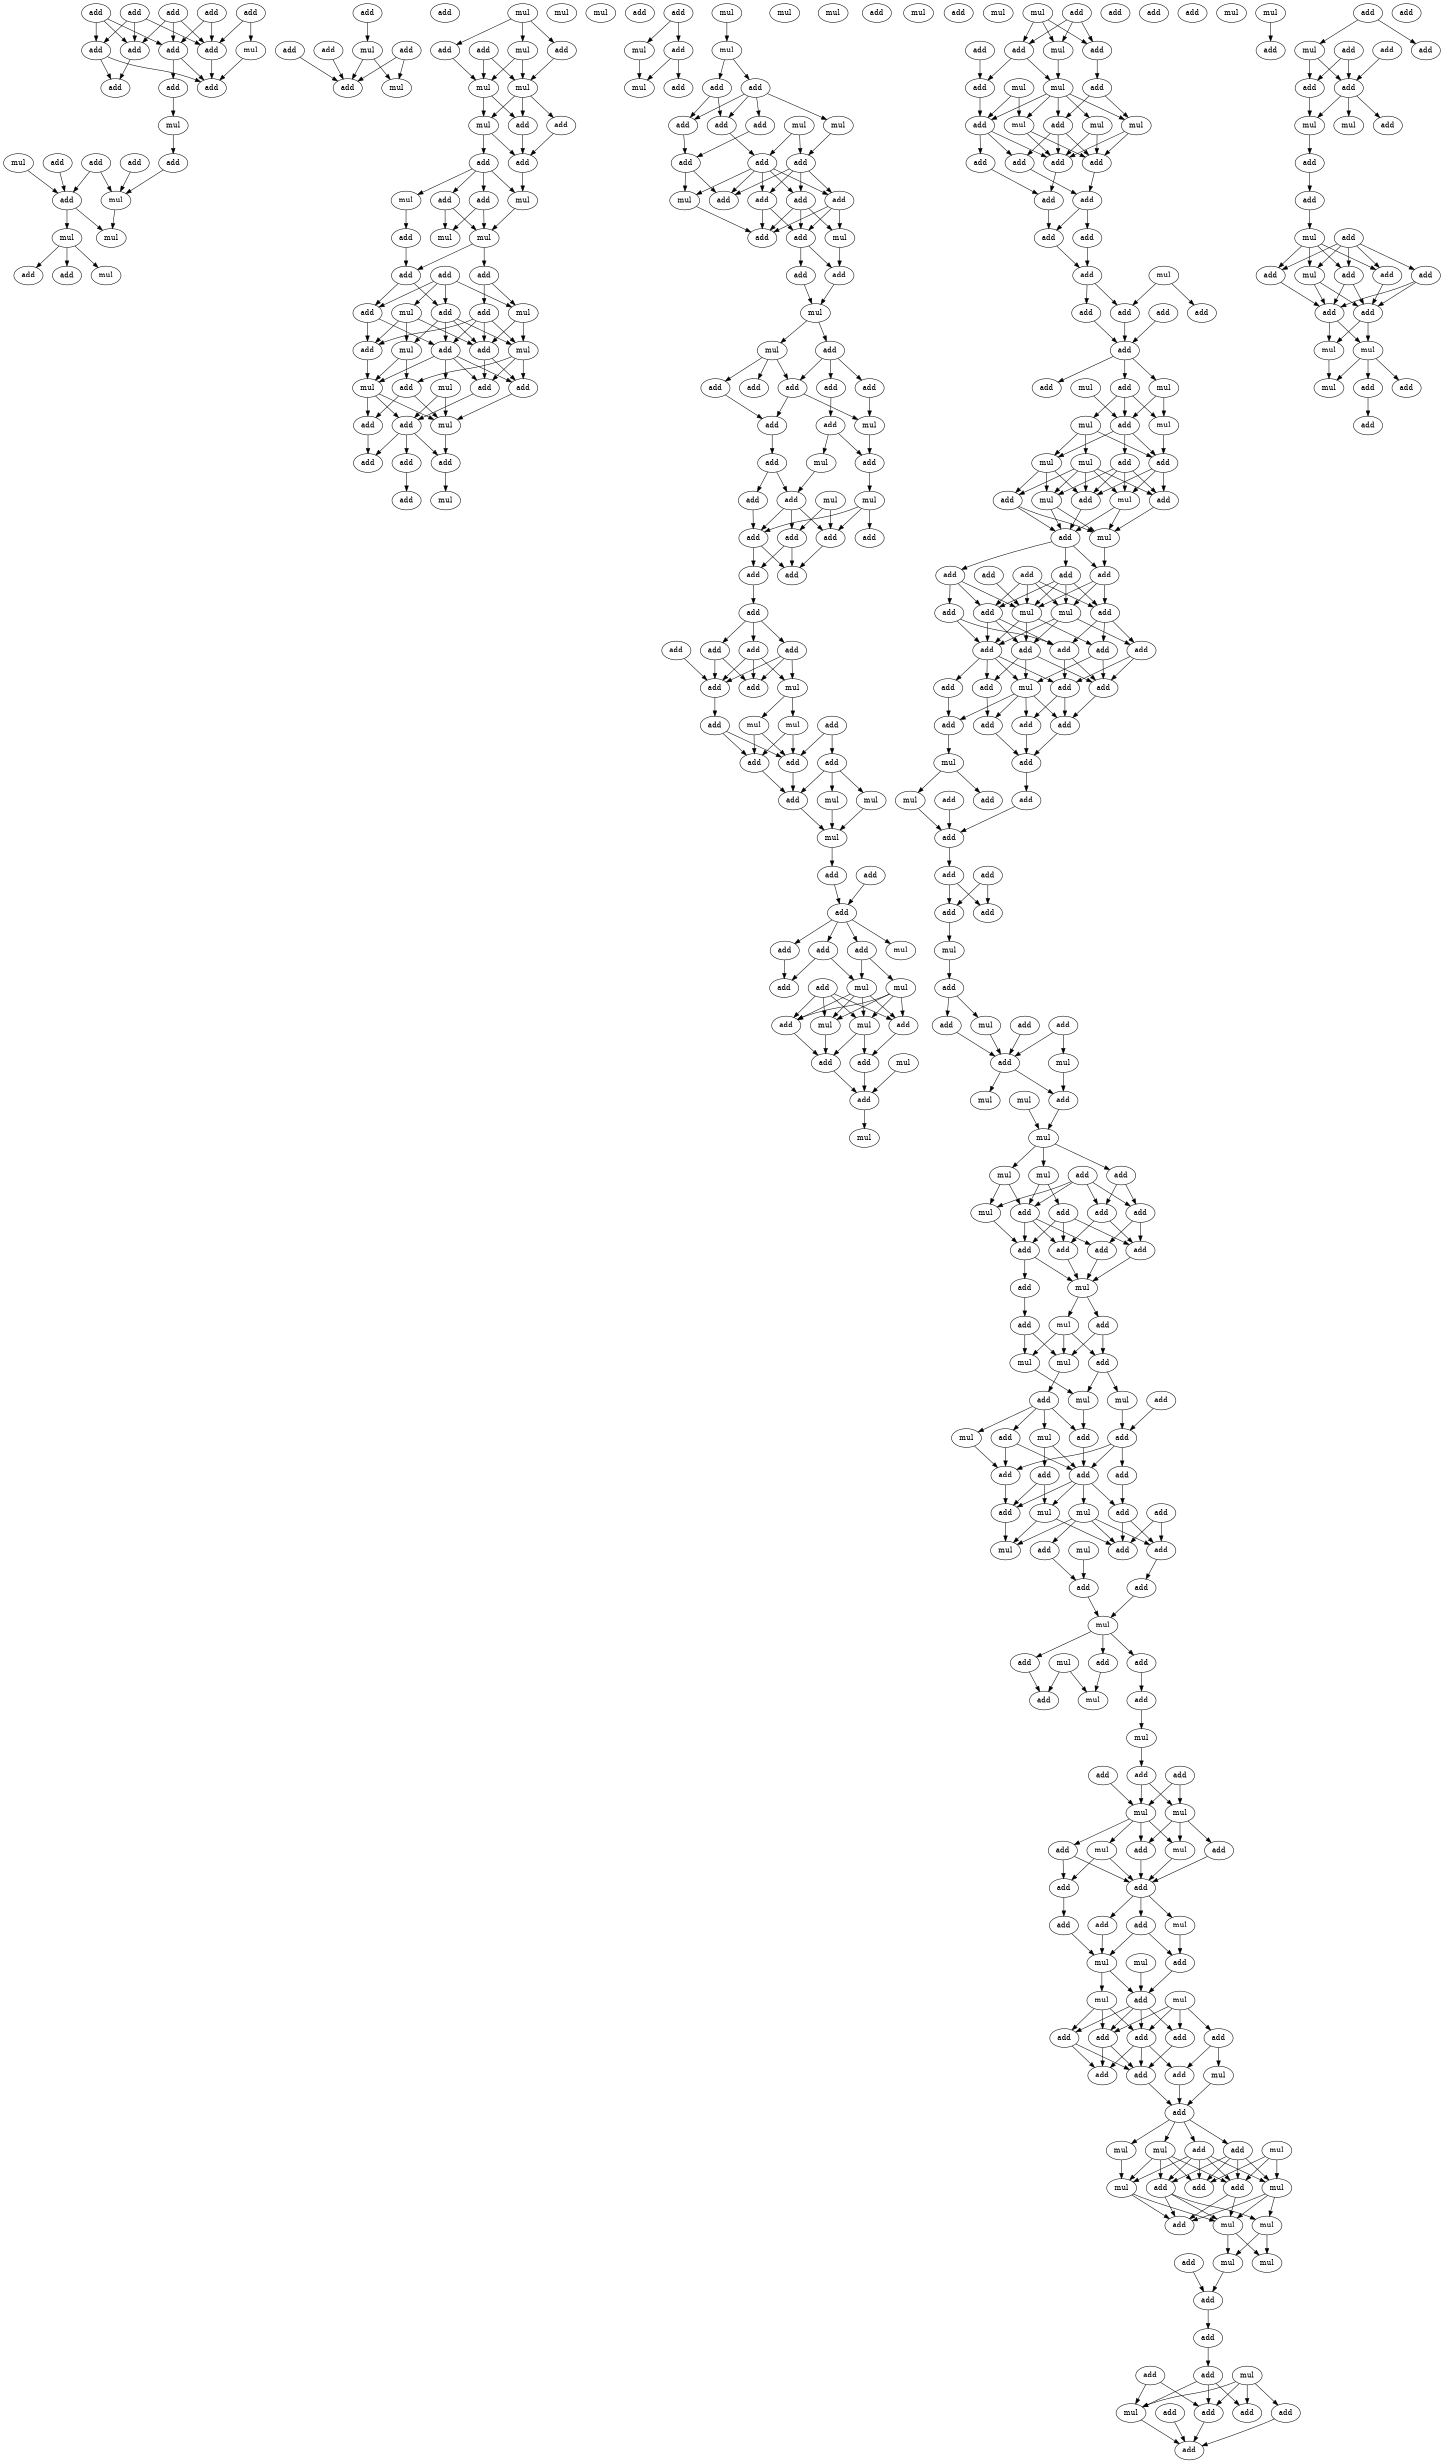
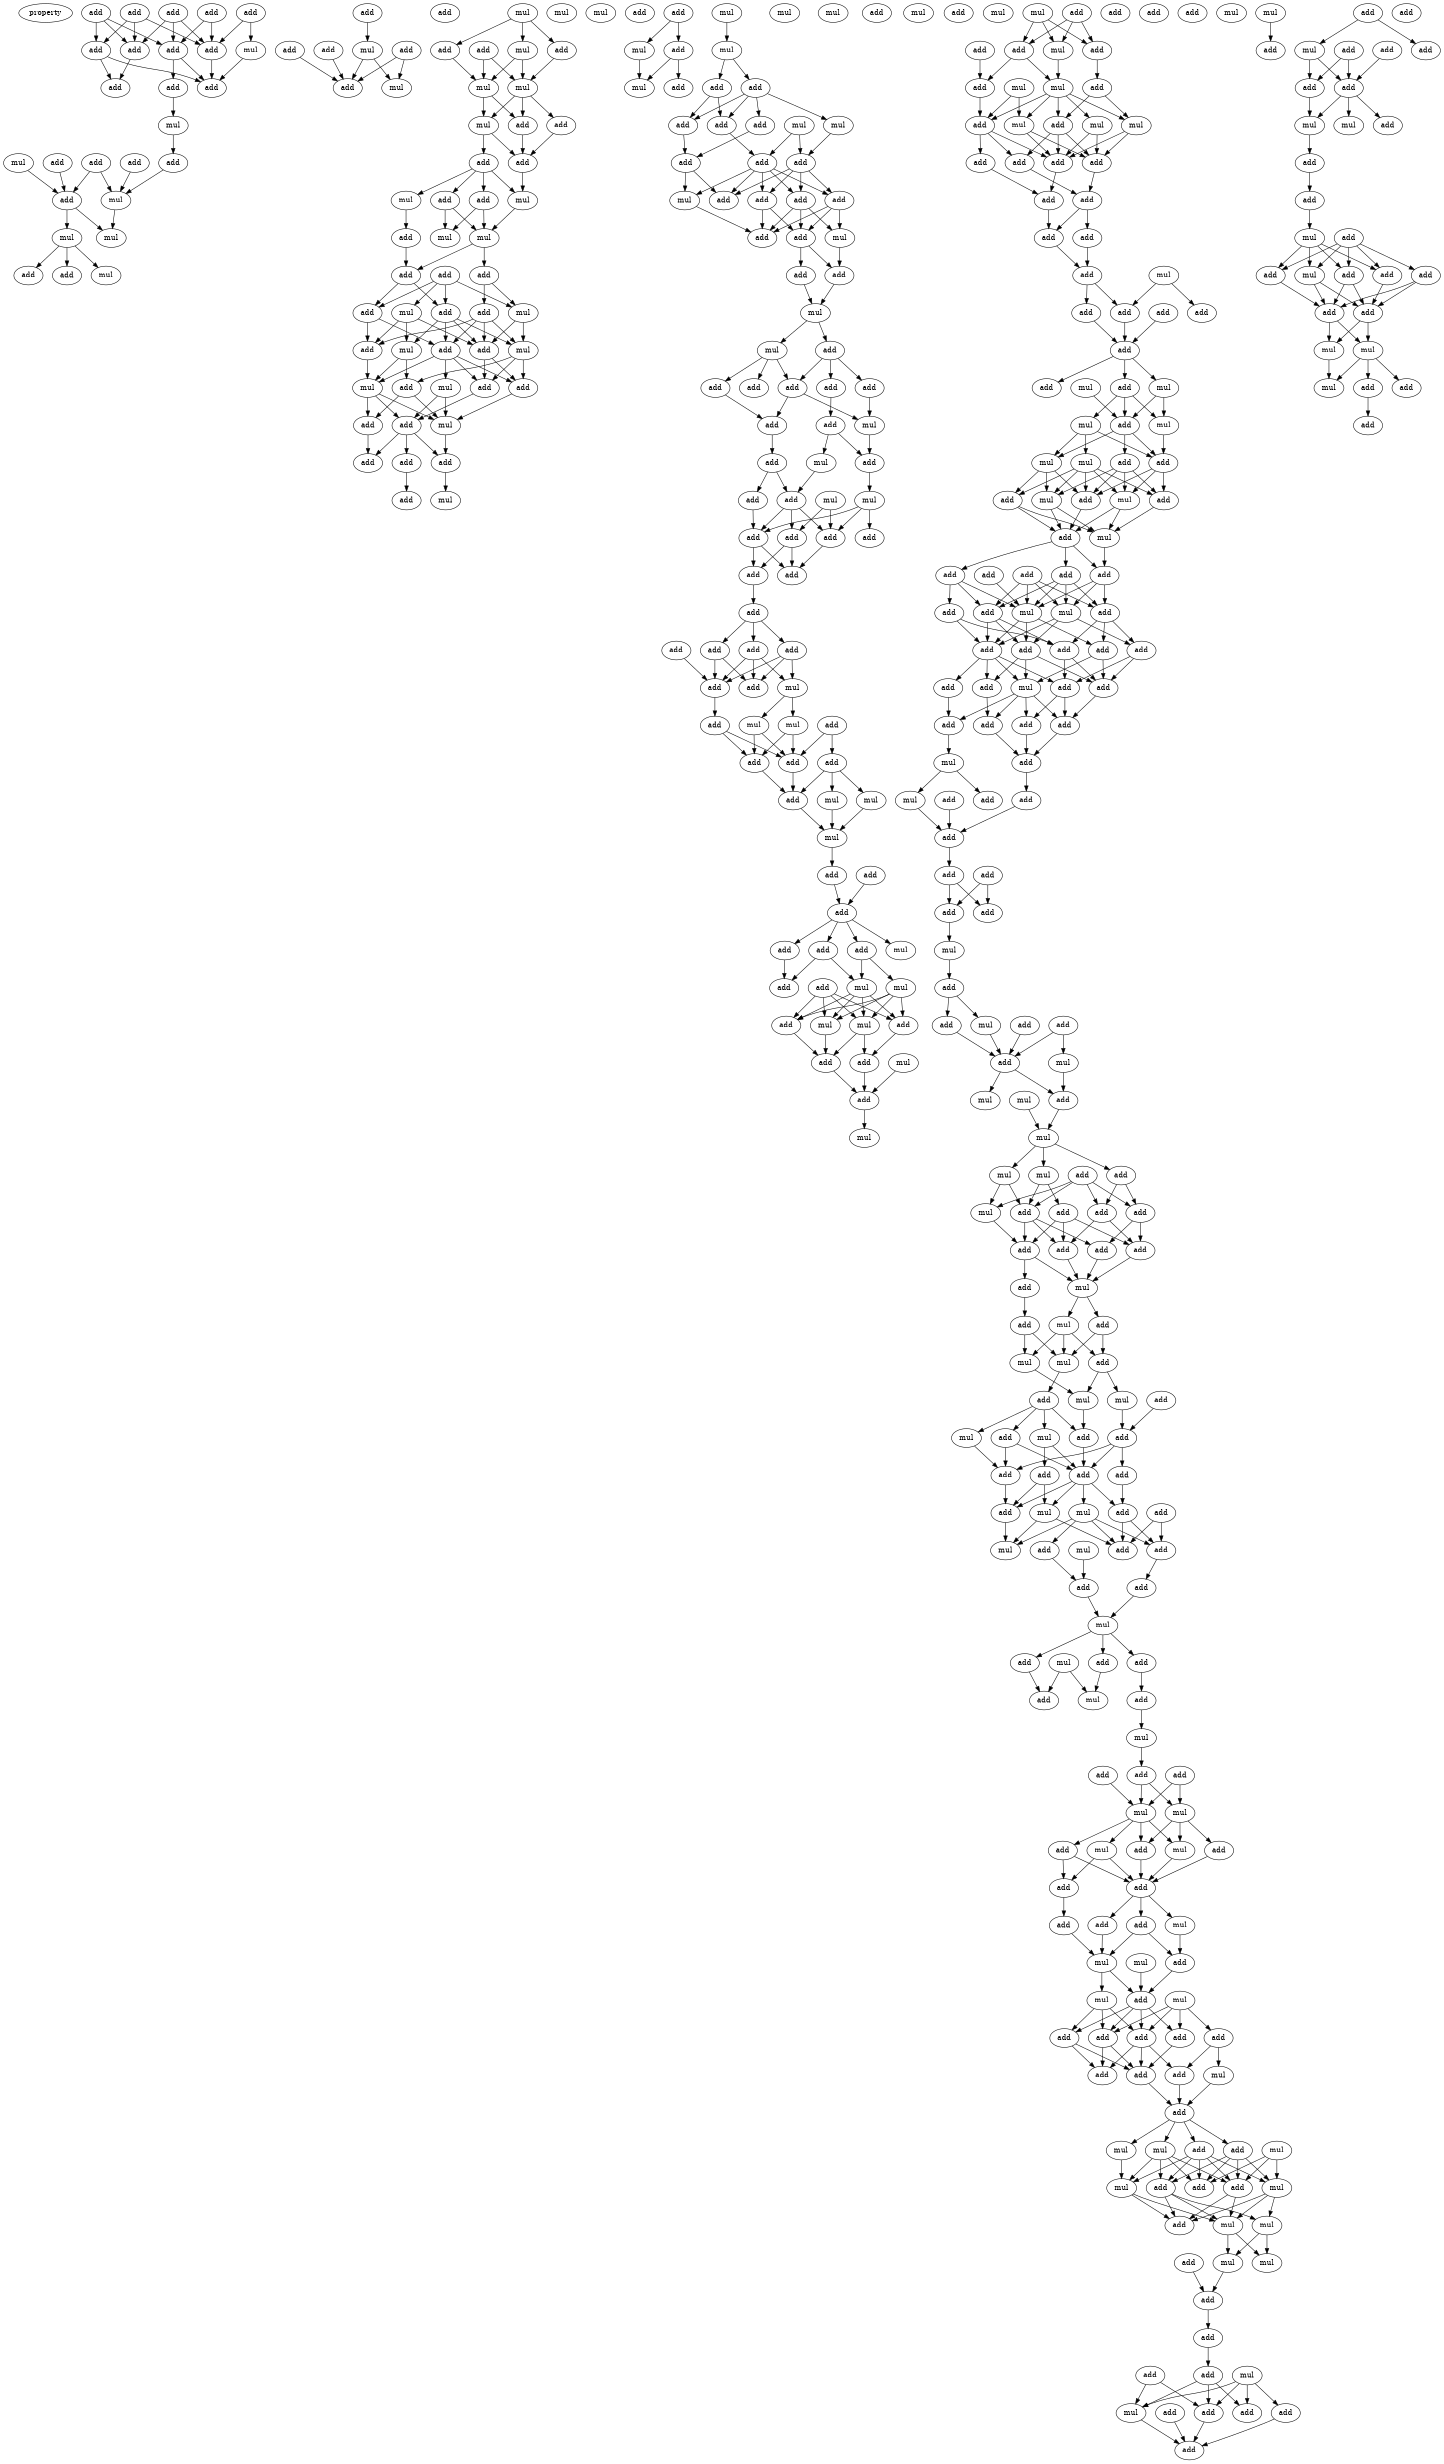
none -> (46, 13)
